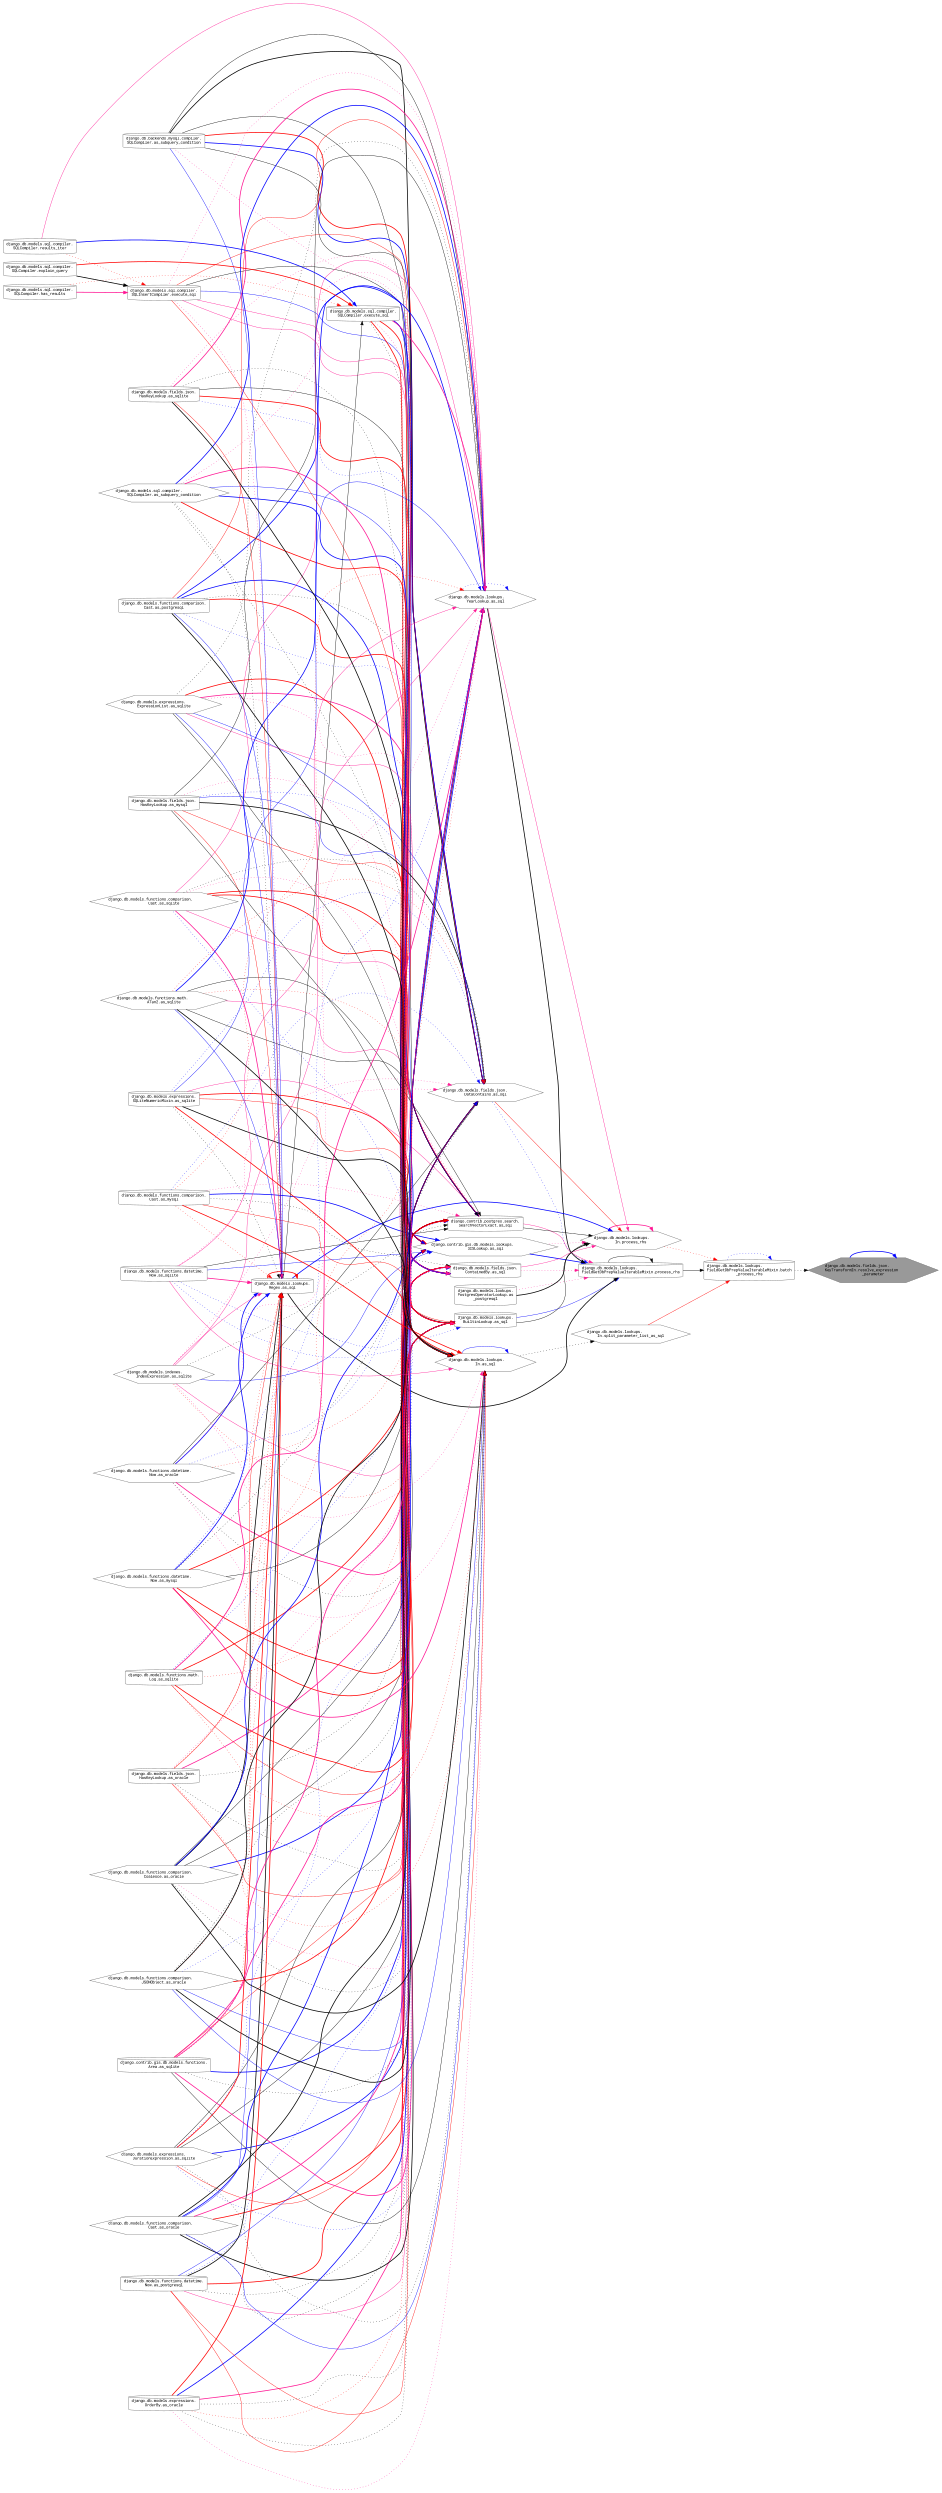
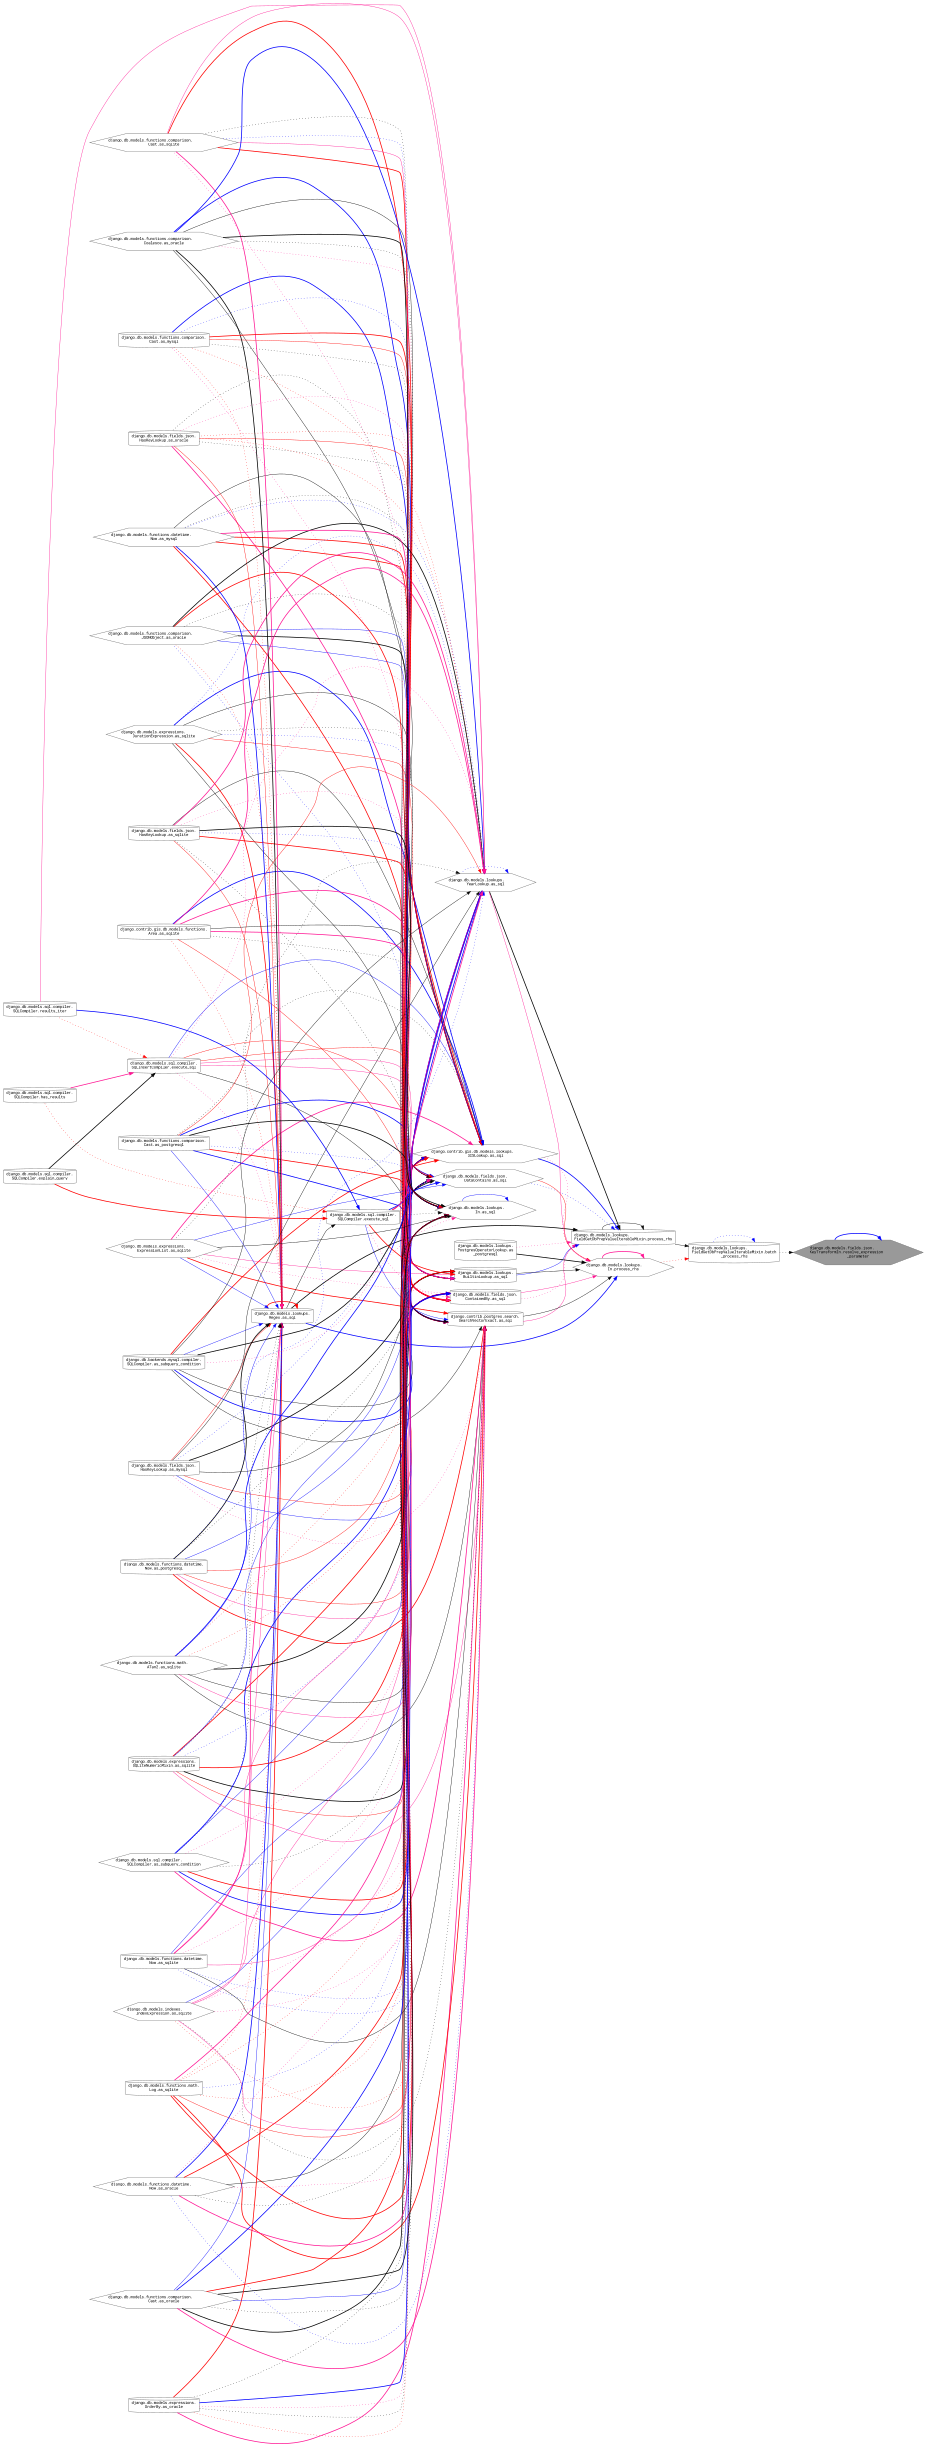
(631, 1334) -> none
(368, 1403) -> (392, 1995)
